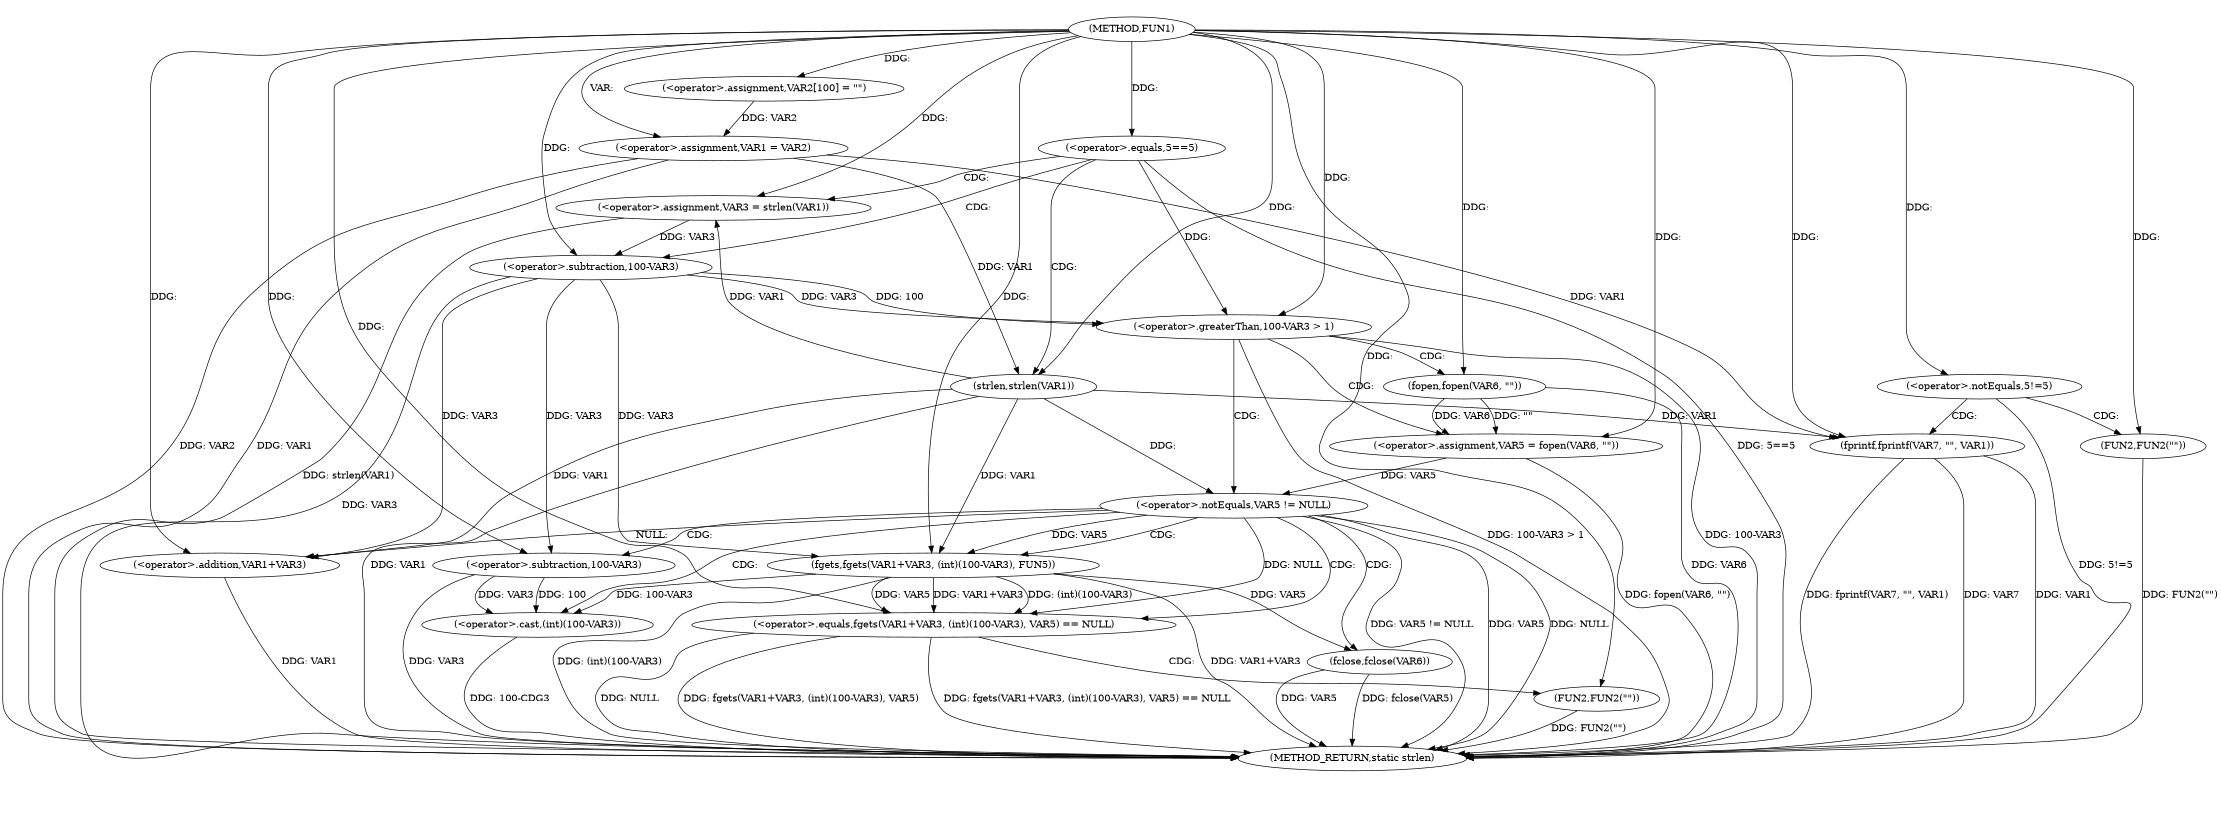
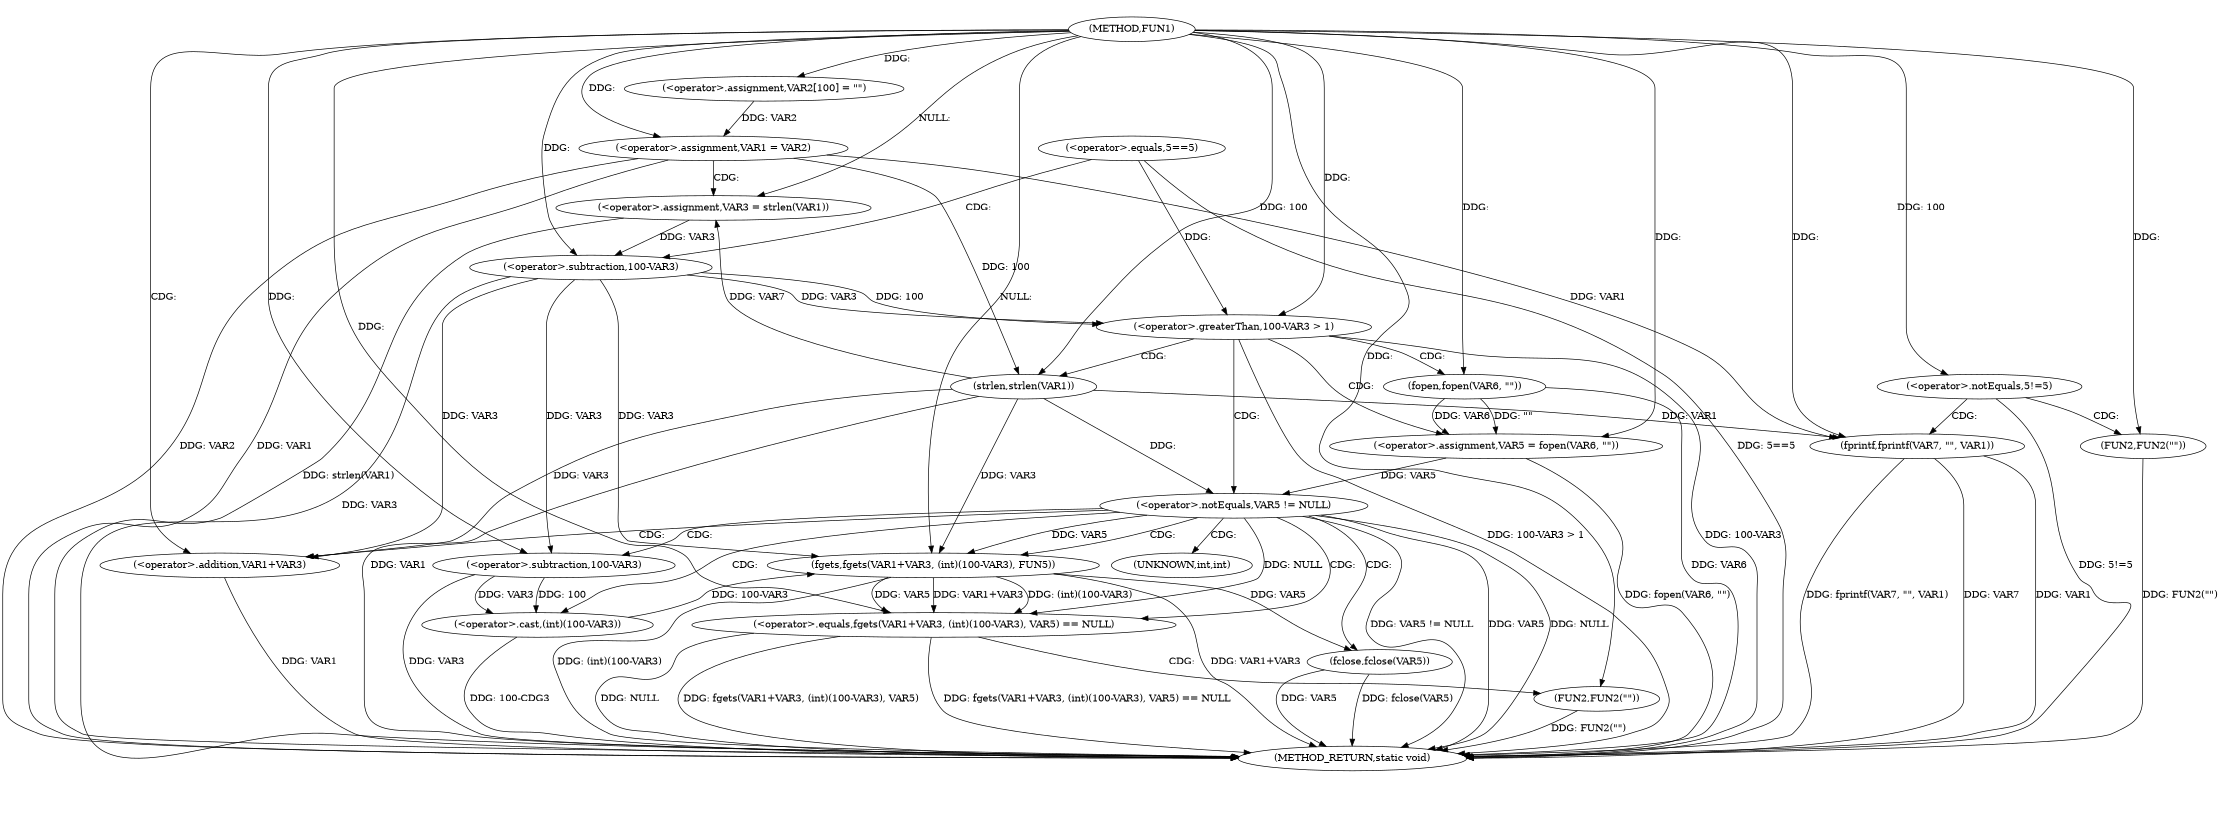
(1132, 85) -> none
(604, 89) -> (604, 89)
(936, 119) -> (936, 119)
(948, 178) -> (713, 175)
(1284, 208) -> (1284, 208)
(1921, 208) -> (1921, 208)
(1051, 255) -> (1130, 357)
(1006, 268) -> (1006, 268)
(165, 297) -> (165, 297)
(757, 297) -> (757, 297)
(1018, 297) -> (1018, 297)
(581, 476) -> (581, 476)
(1009, 476) -> (1009, 476)
(654, 536) -> (654, 536)
none -> (1182, 565)
(695, 583) -> (716, 589)
(1380, 662) -> (1380, 662)
(1352, 758) -> (1352, 758)
